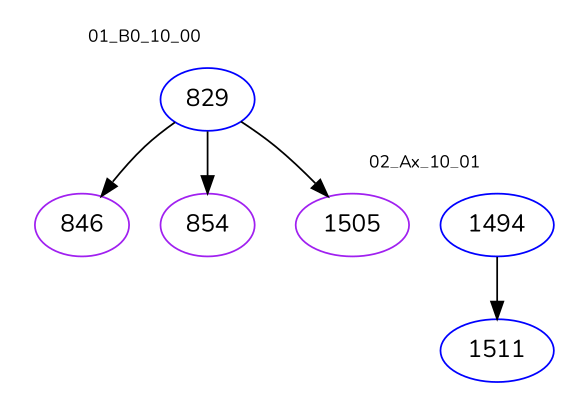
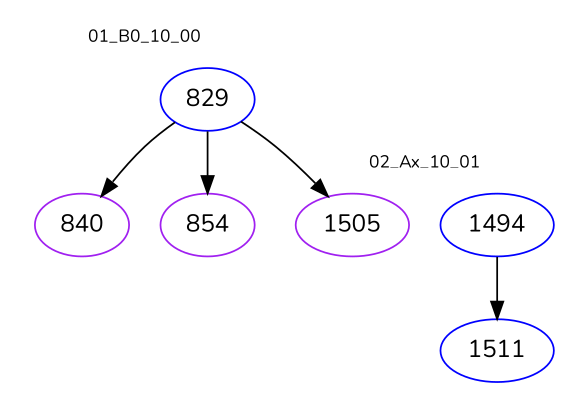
(82, 225) -> (82, 225)
